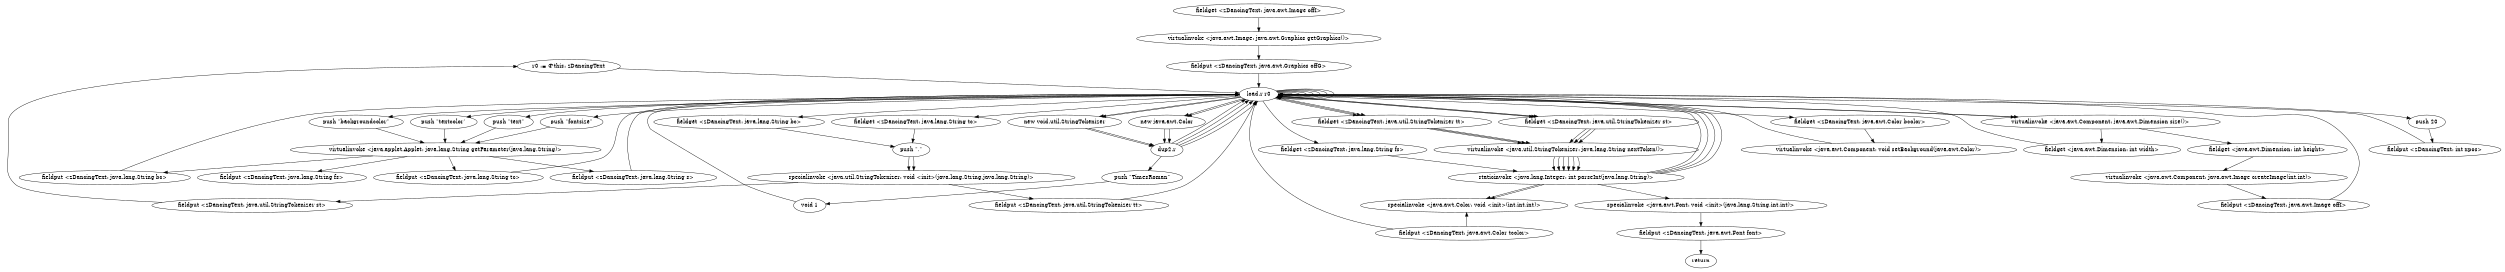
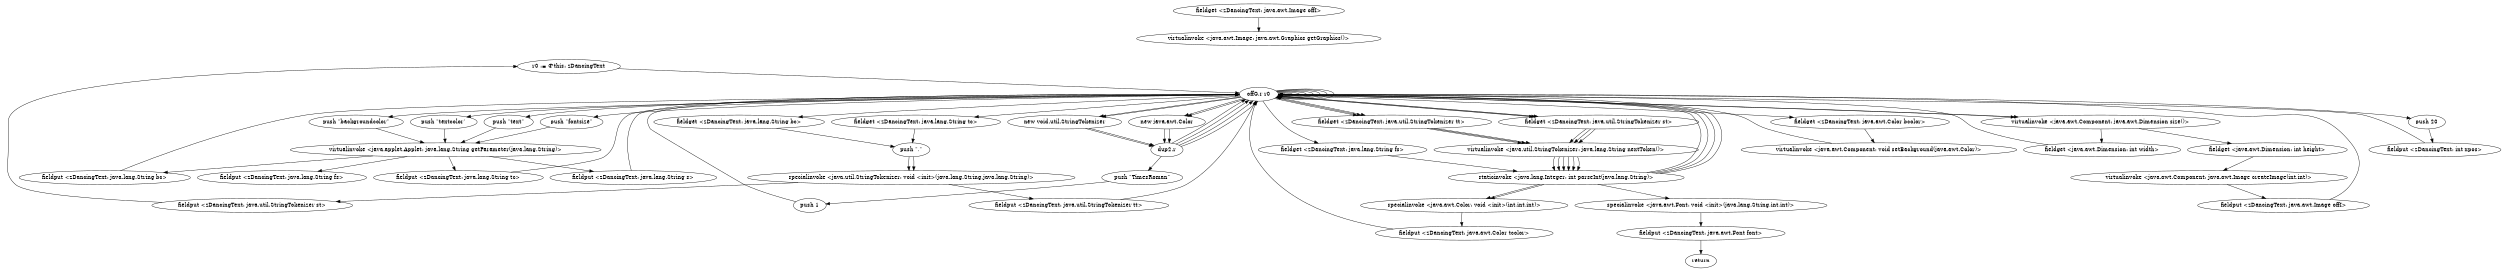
(1259, 66) -> none
(1259, 94) -> (1259, 94)
(810, 205) -> (810, 205)
(1467, 221) -> (1462, 217)
